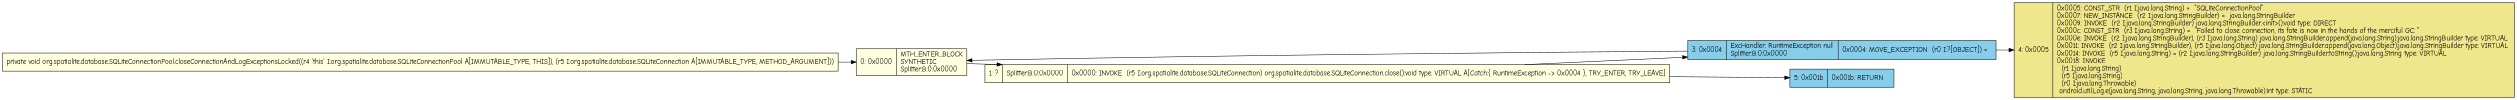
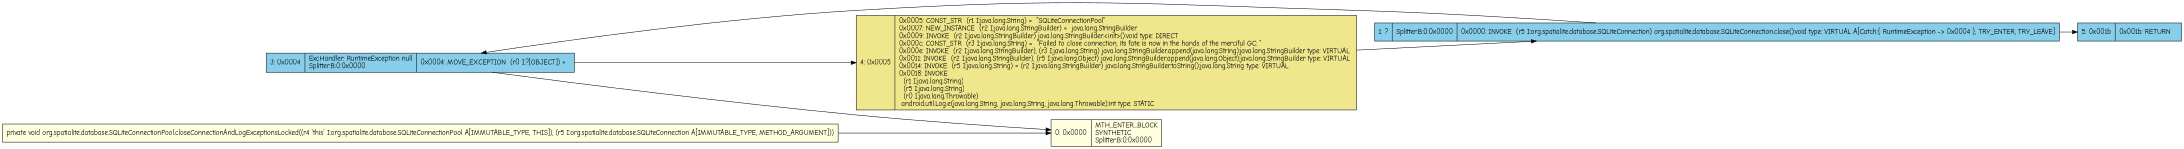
(982, 64) -> (1444, 46)
(1327, 74) -> (1717, 32)
